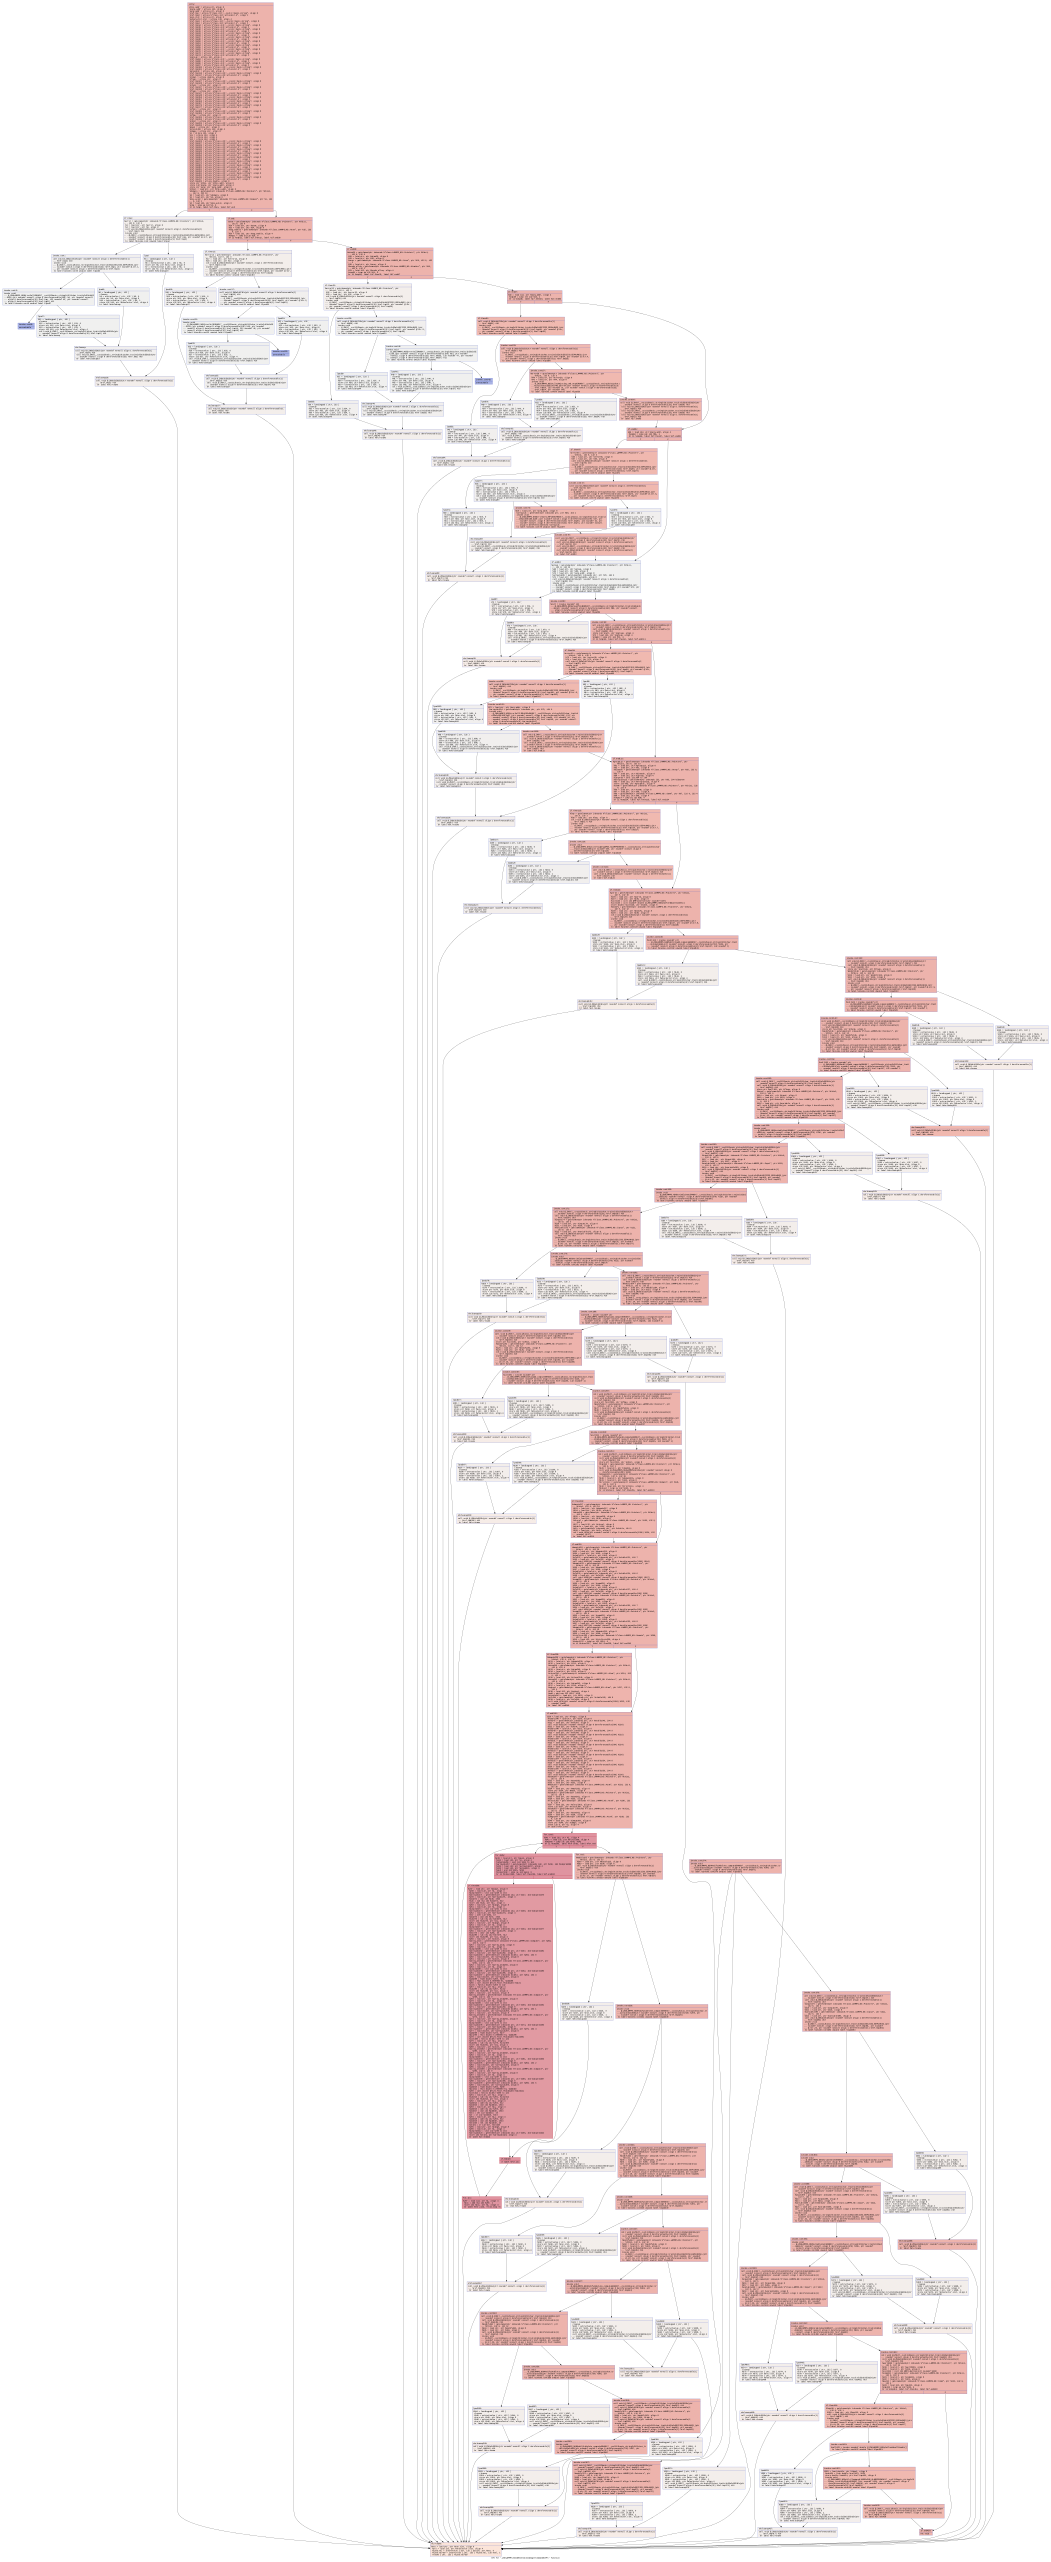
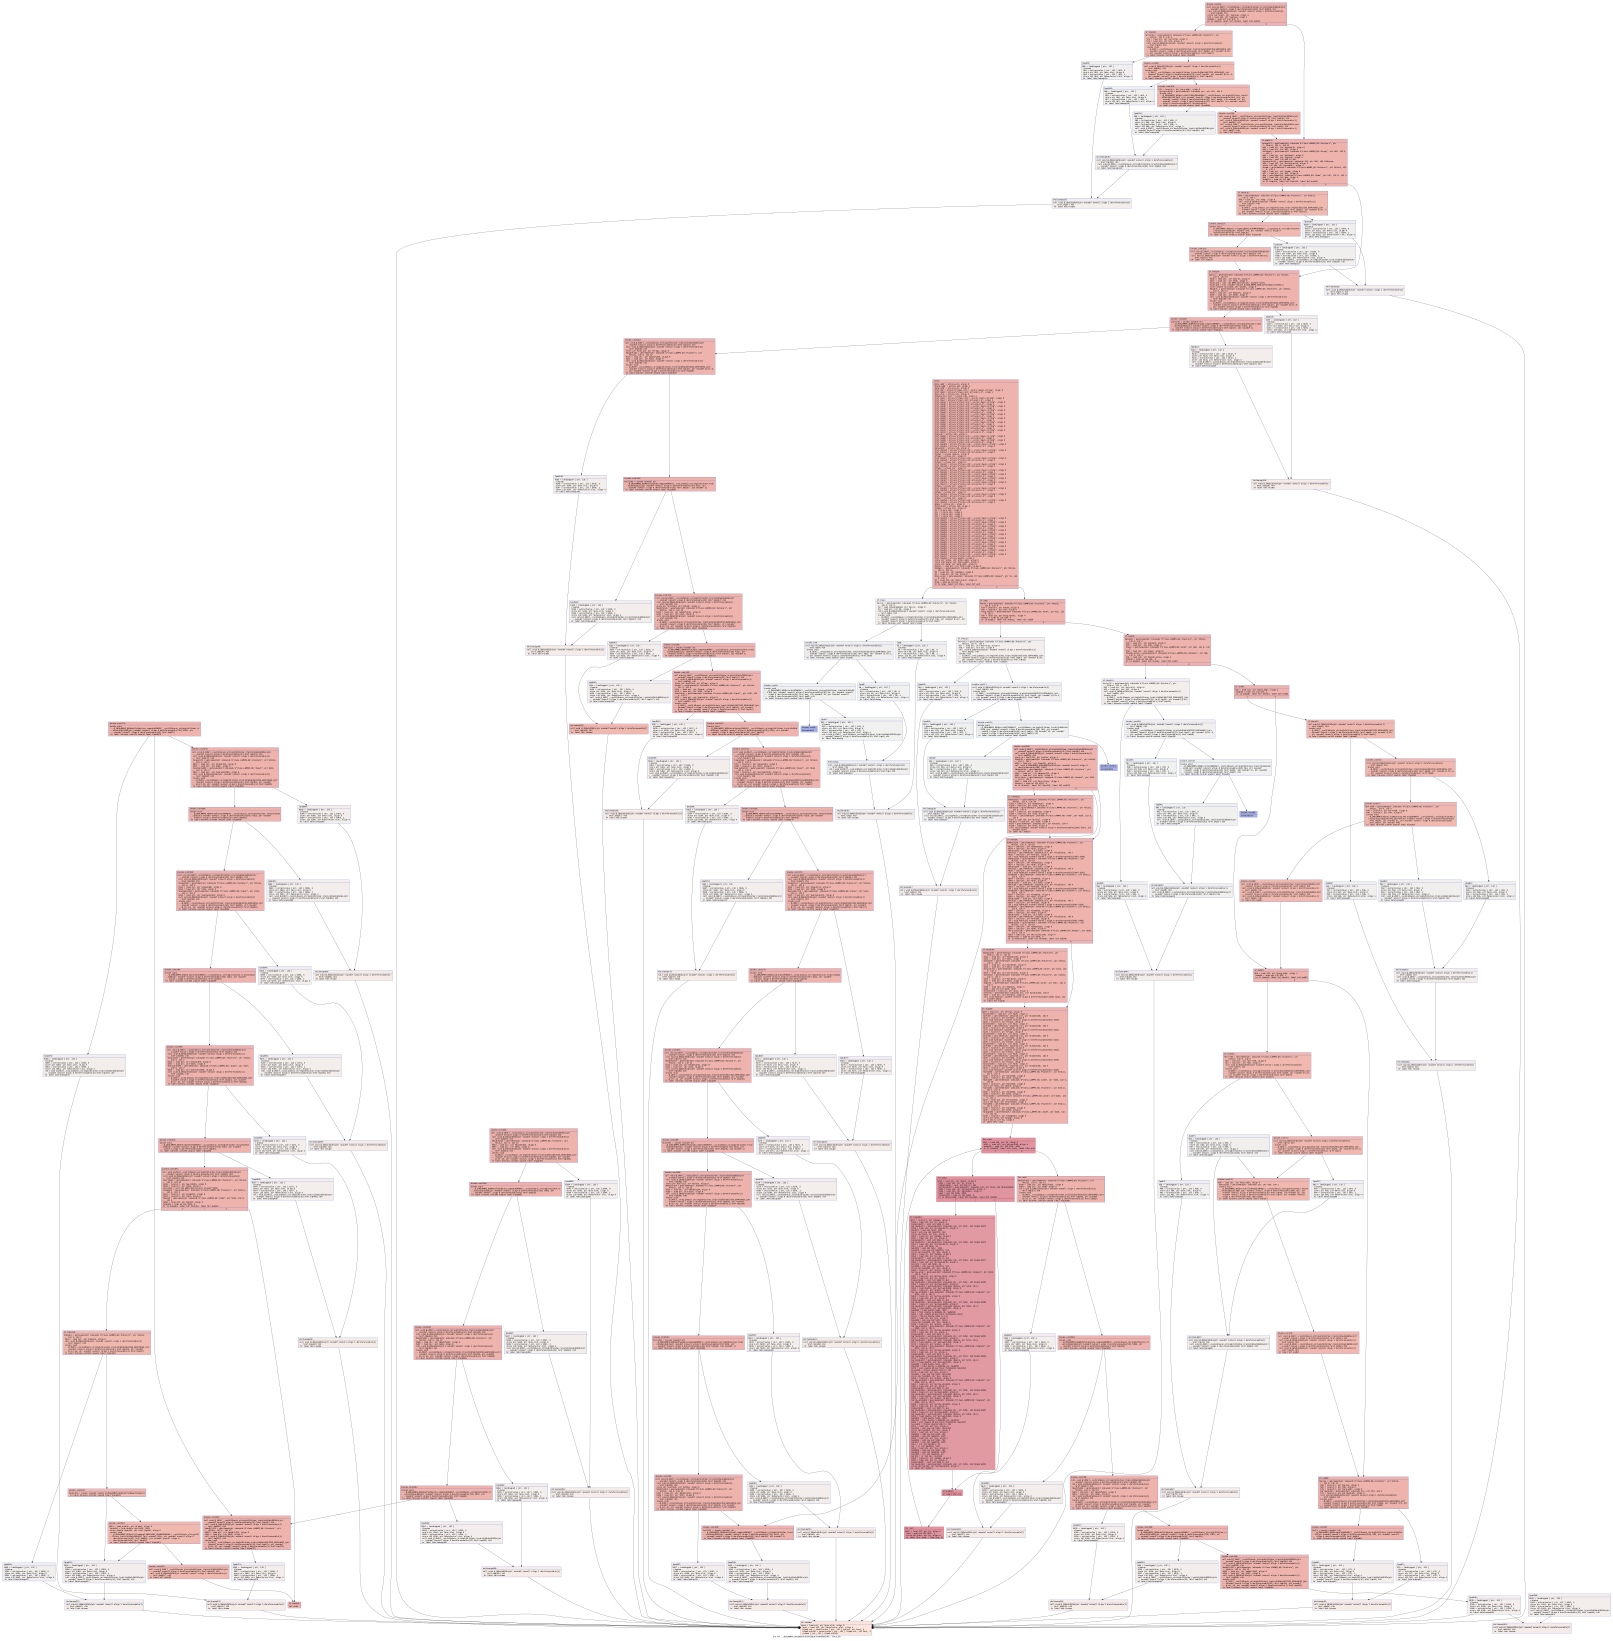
(144, 225) -> (901, 607)
(596, 577) -> (1363, 1493)
(610, 617) -> none
(637, 1447) -> (912, 1146)
(712, 1903) -> (882, 1488)
(516, 2206) -> (958, 1536)
(938, 2245) -> (353, 975)
(612, 2287) -> none
